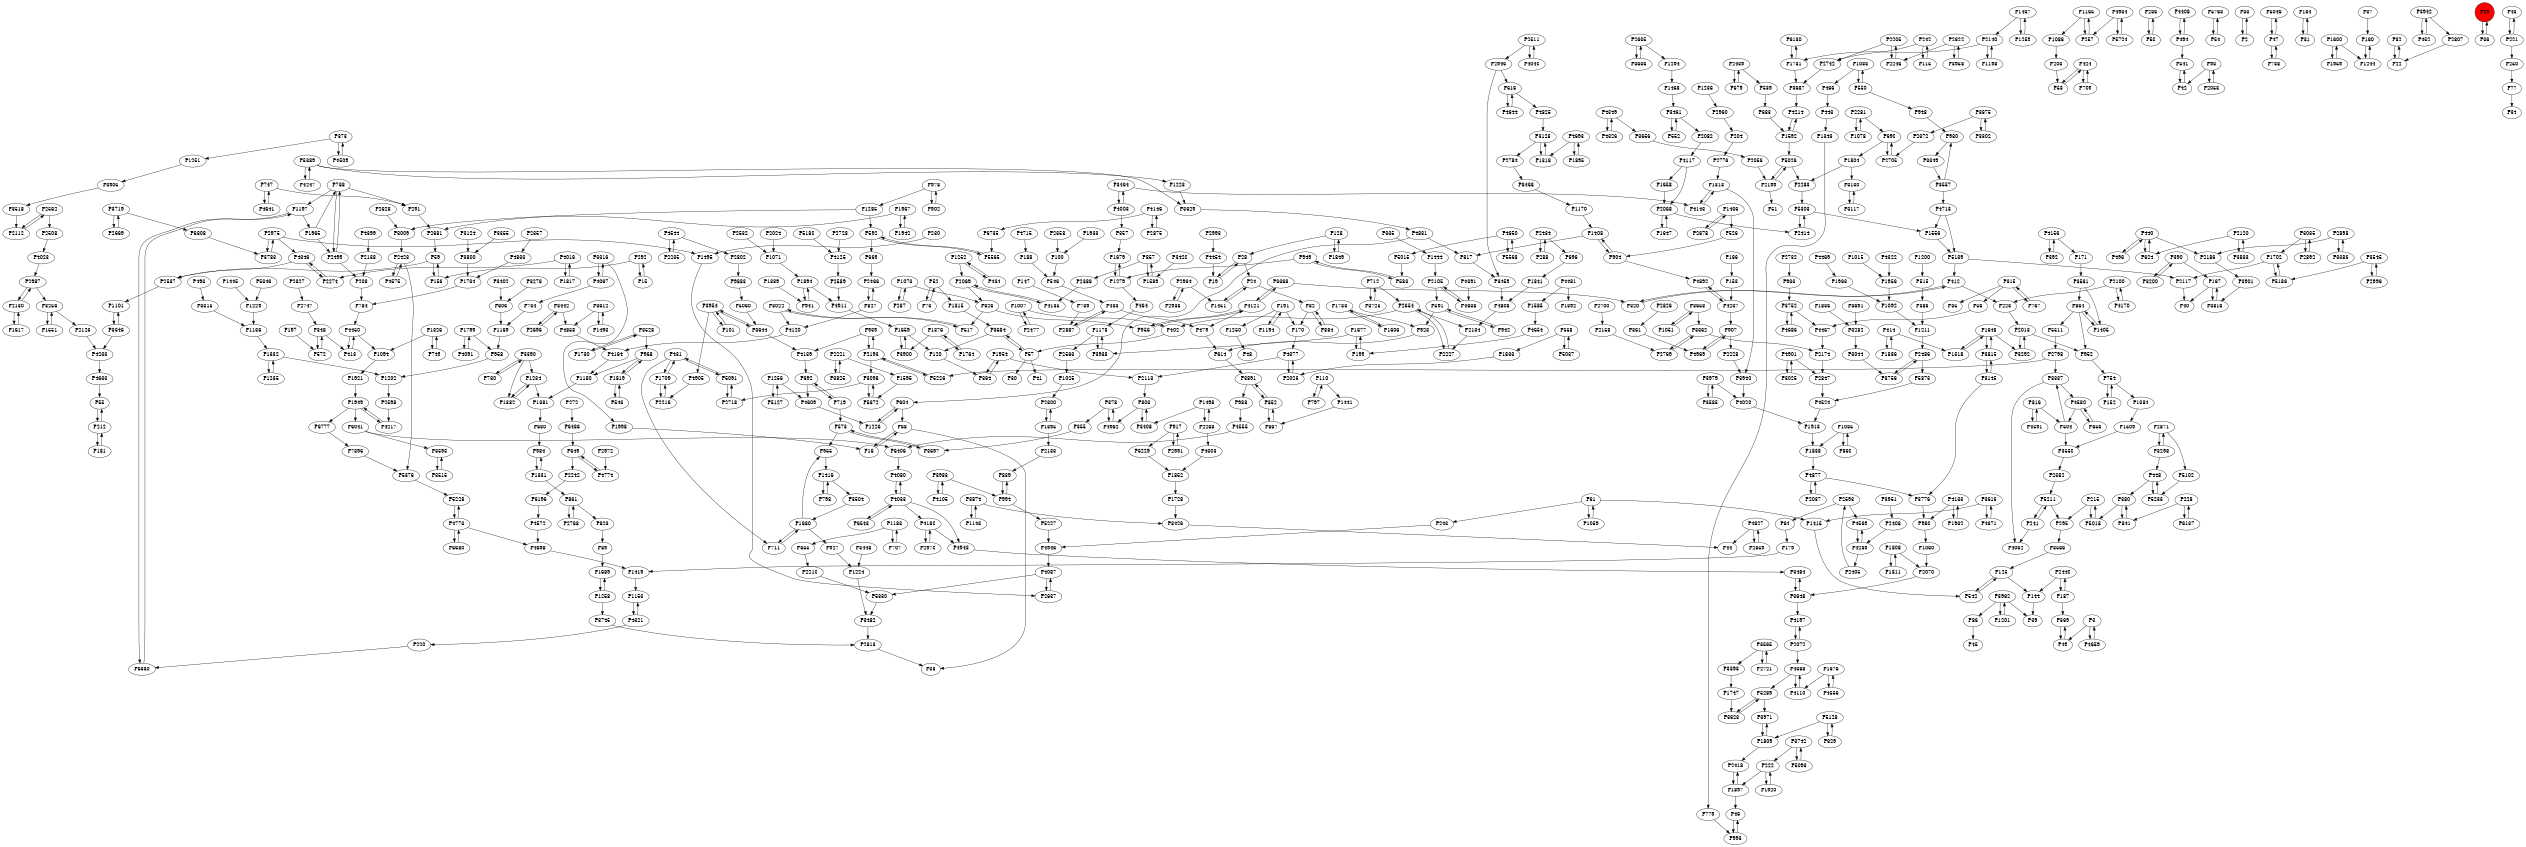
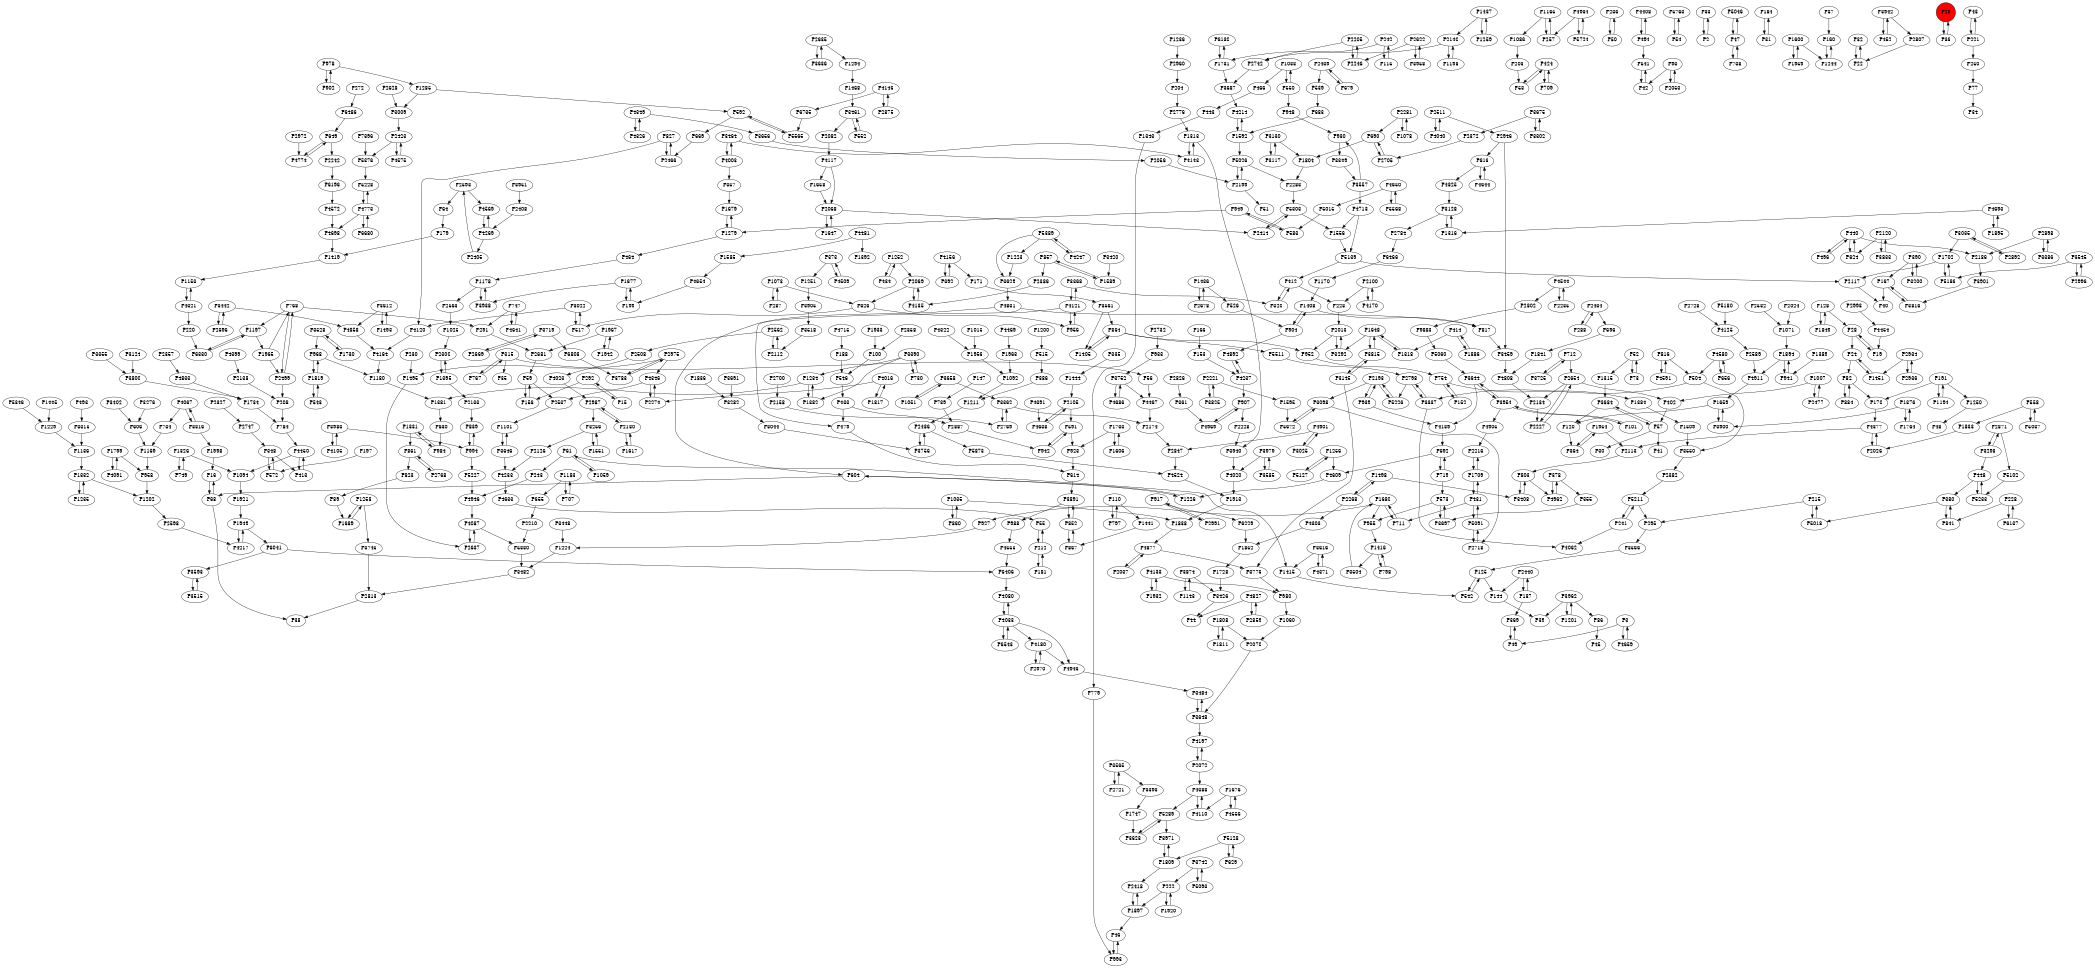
(1852, 172) -> (1288, 148)
(1089, 320) -> (999, 439)
(2066, 390) -> (1422, 392)
(322, 427) -> none
